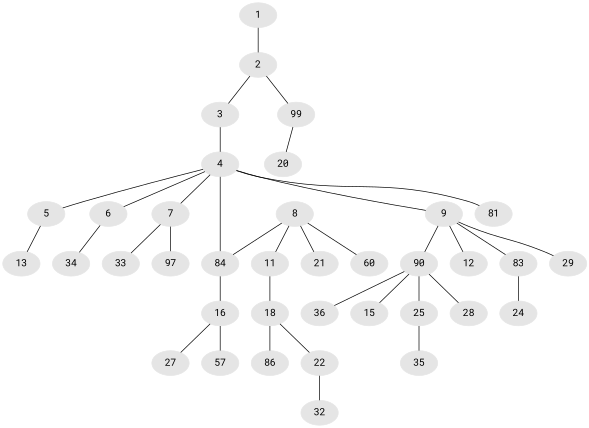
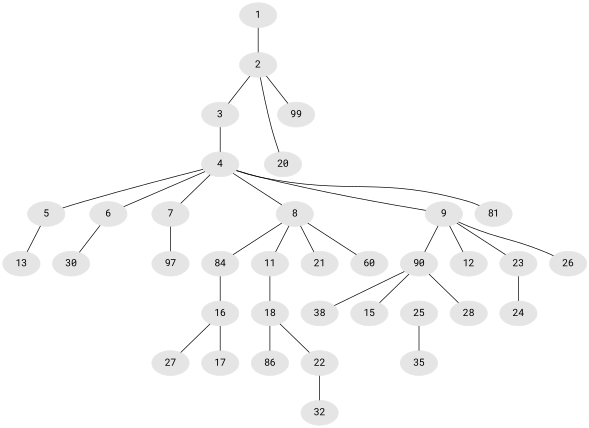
(290, 139) -> (268, 115)
(220, 214) -> (258, 189)
(71, 264) -> (71, 264)
(121, 264) -> none
(518, 264) -> (518, 264)
(568, 264) -> (568, 264)
(419, 289) -> none
(320, 313) -> (320, 313)
(220, 363) -> (220, 363)
